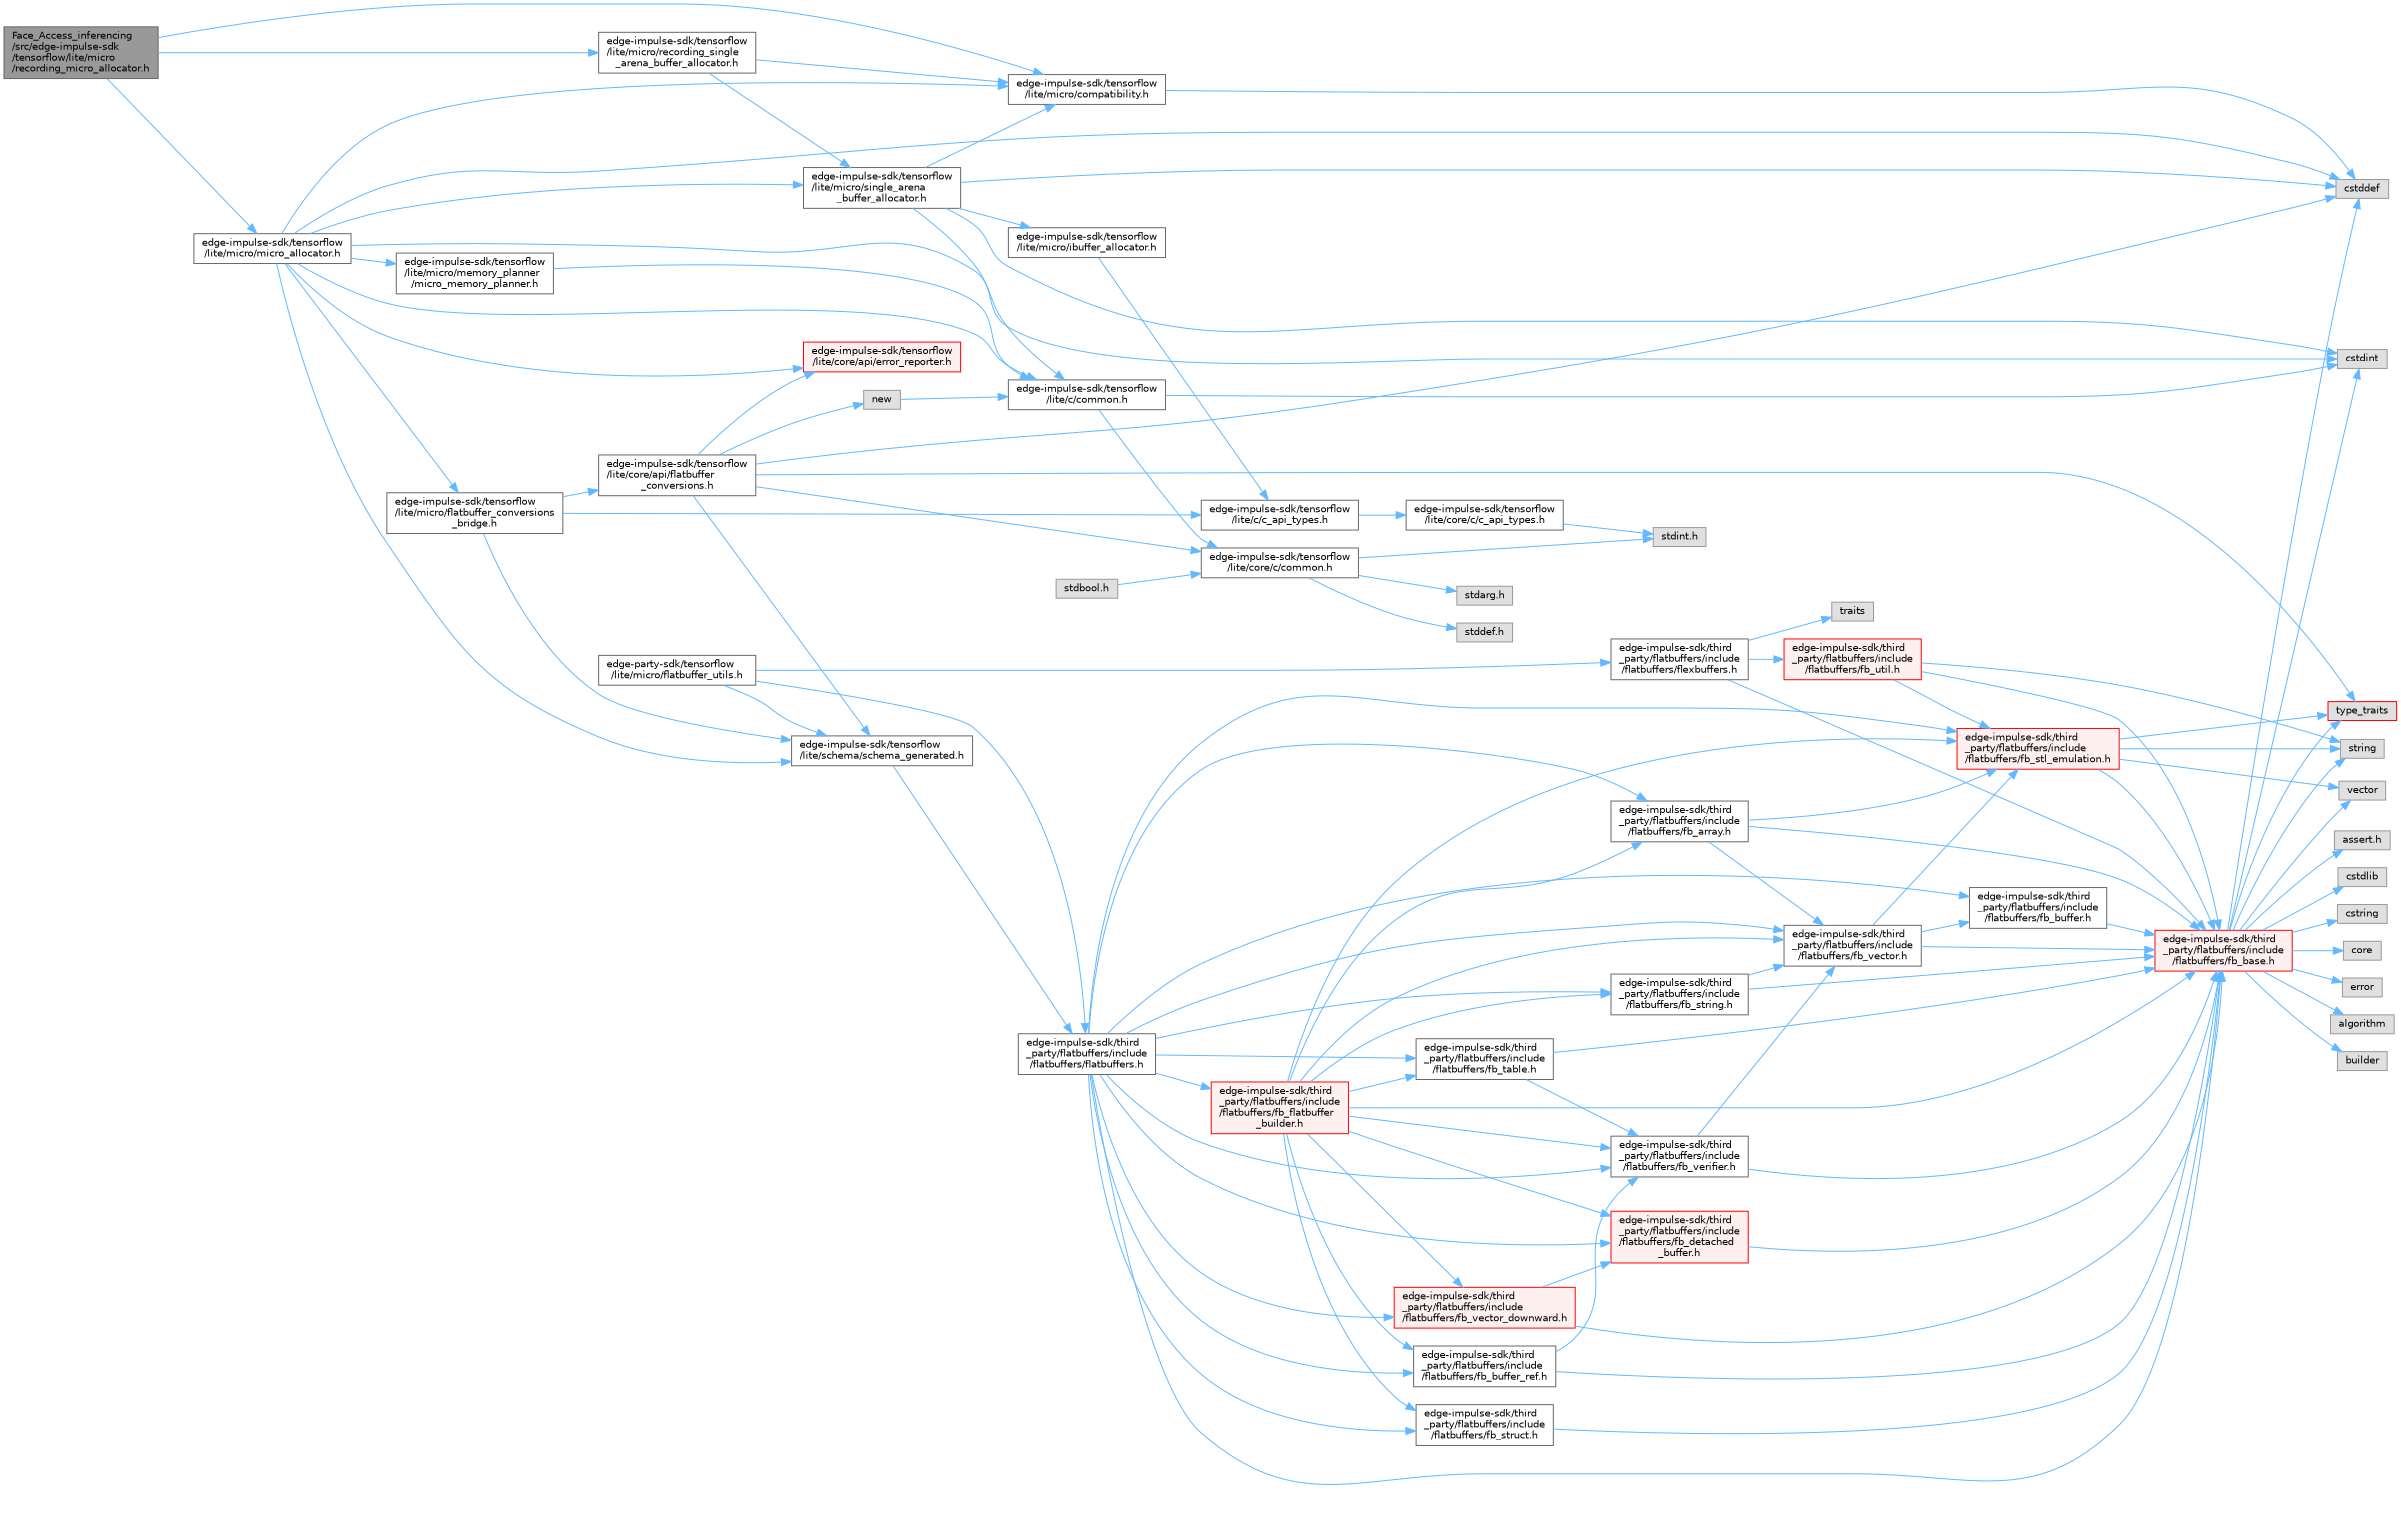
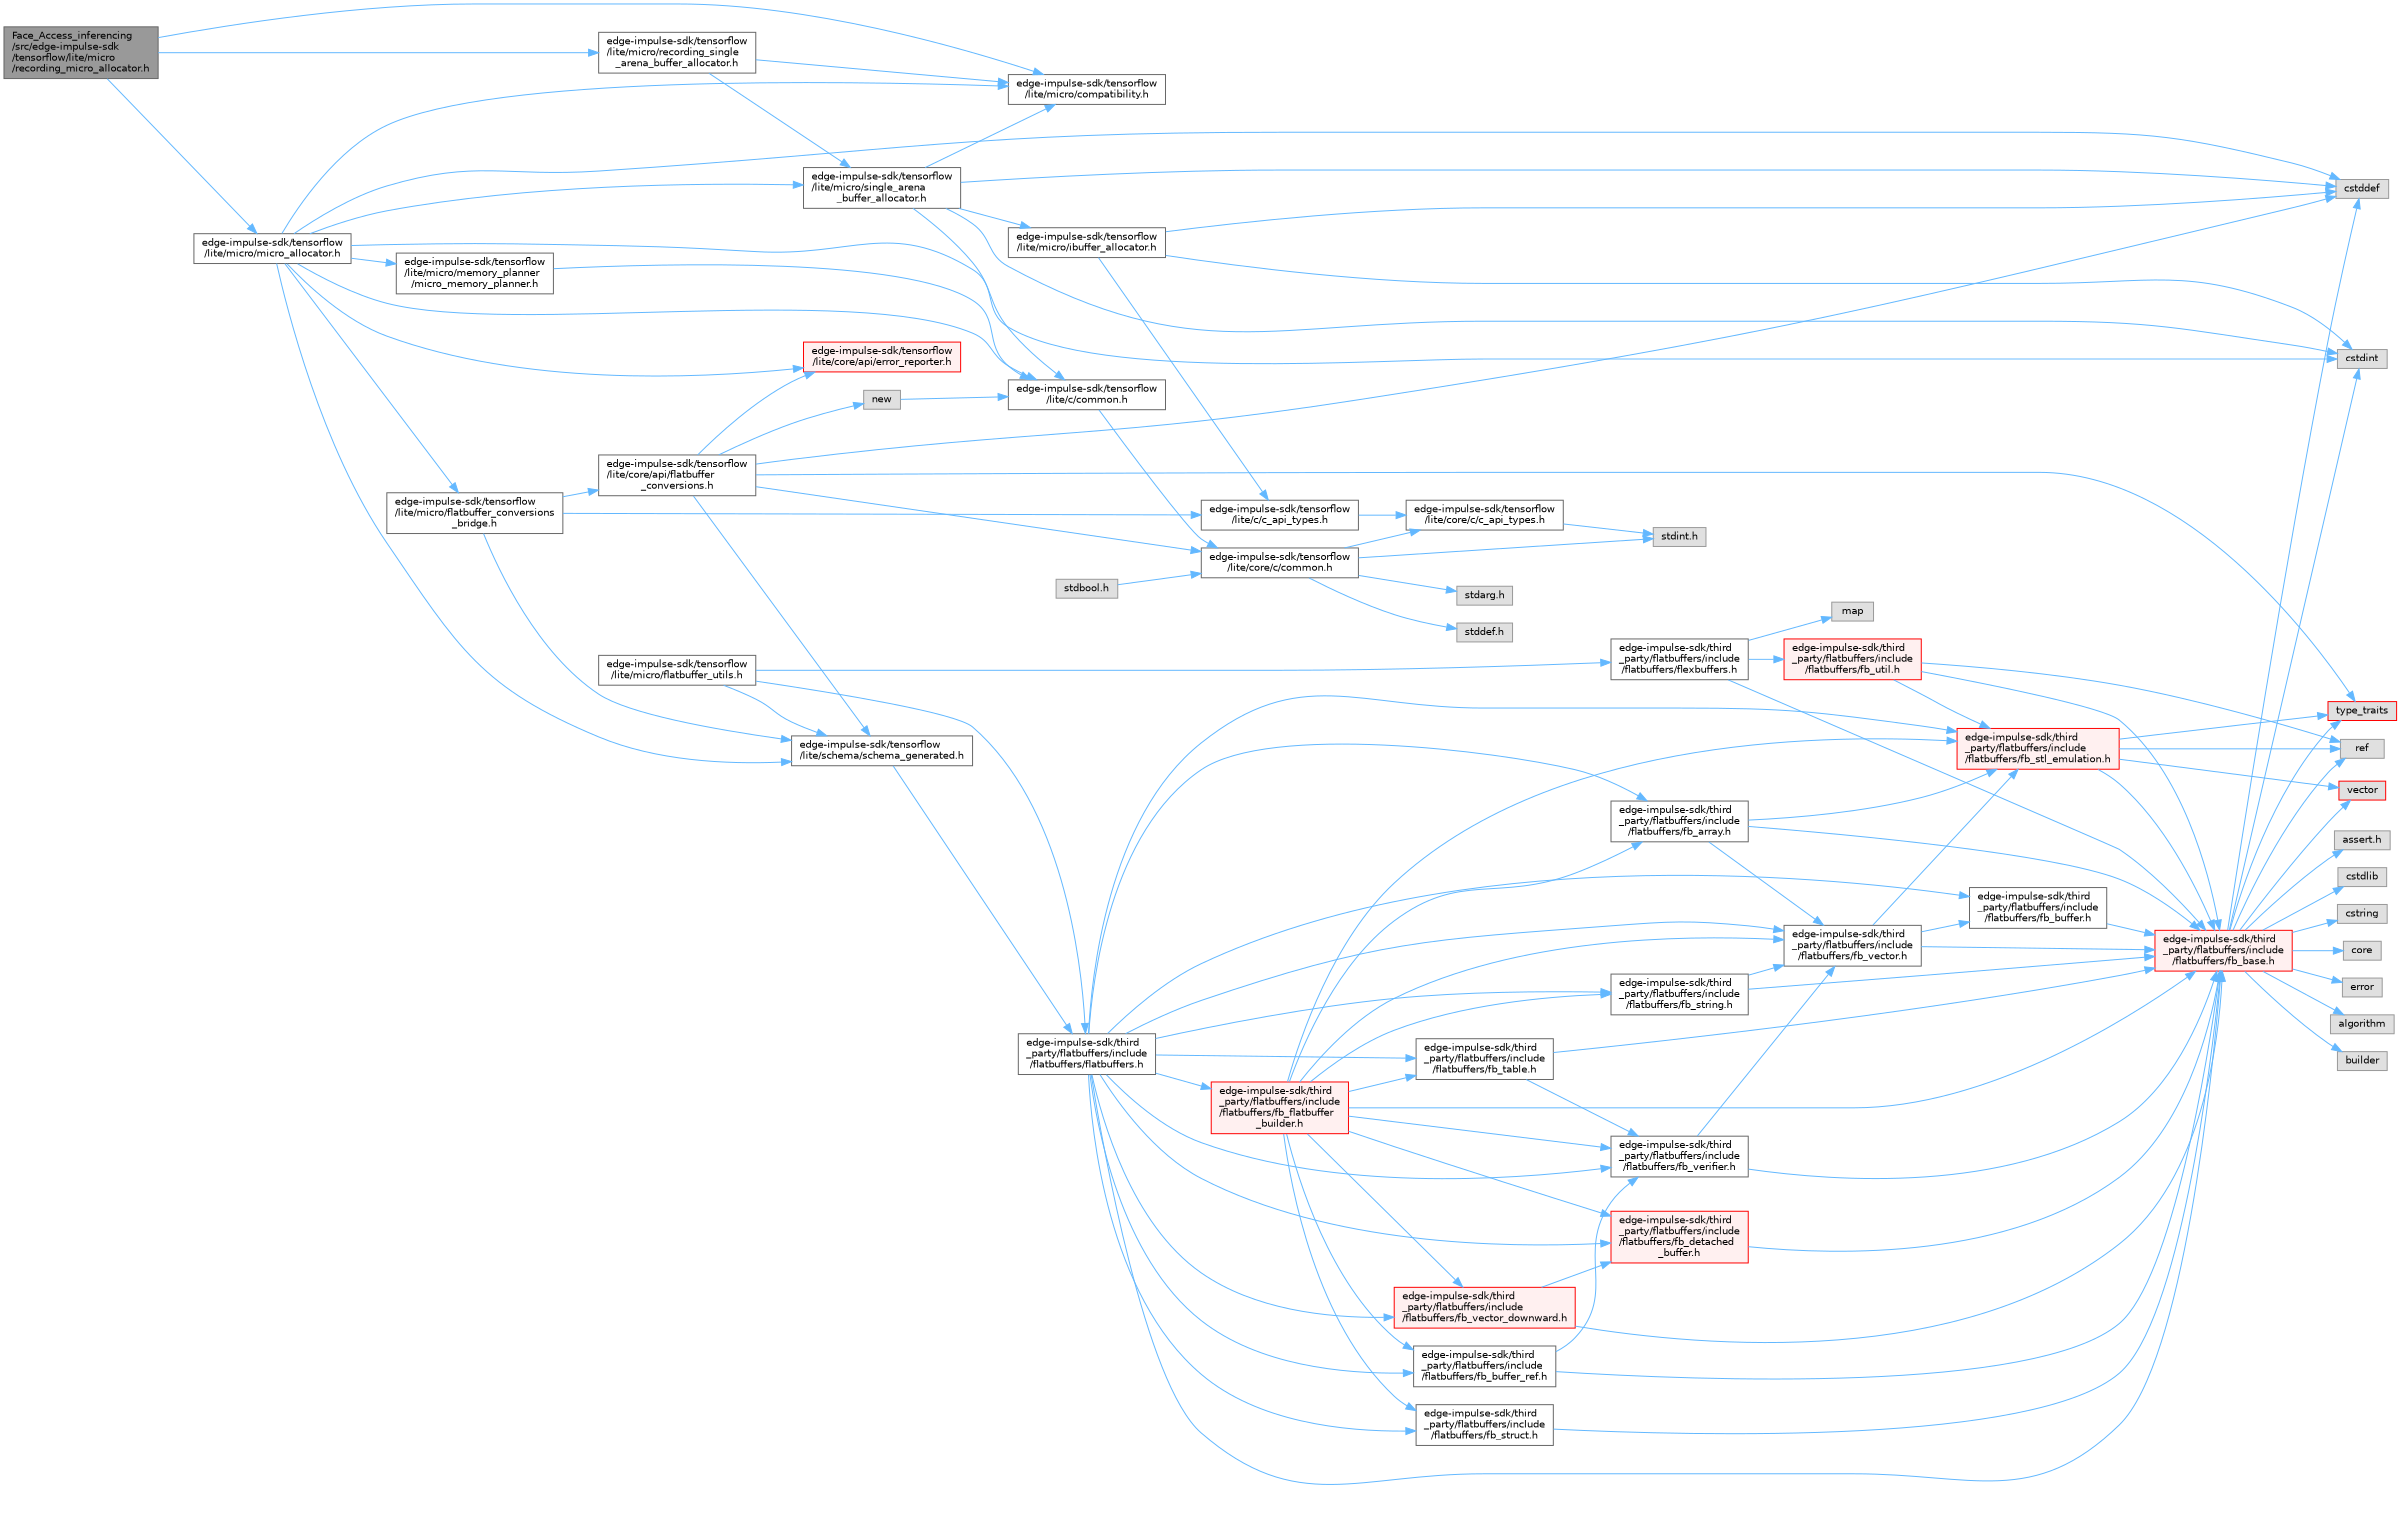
(1771, 92) -> (1746, 208)
(1748, 397) -> (1762, 283)
none -> (1378, 540)
(1853, 612) -> (1853, 612)
(677, 670) -> (677, 670)
(2362, 749) -> (2362, 749)
(2362, 791) -> (2362, 791)
